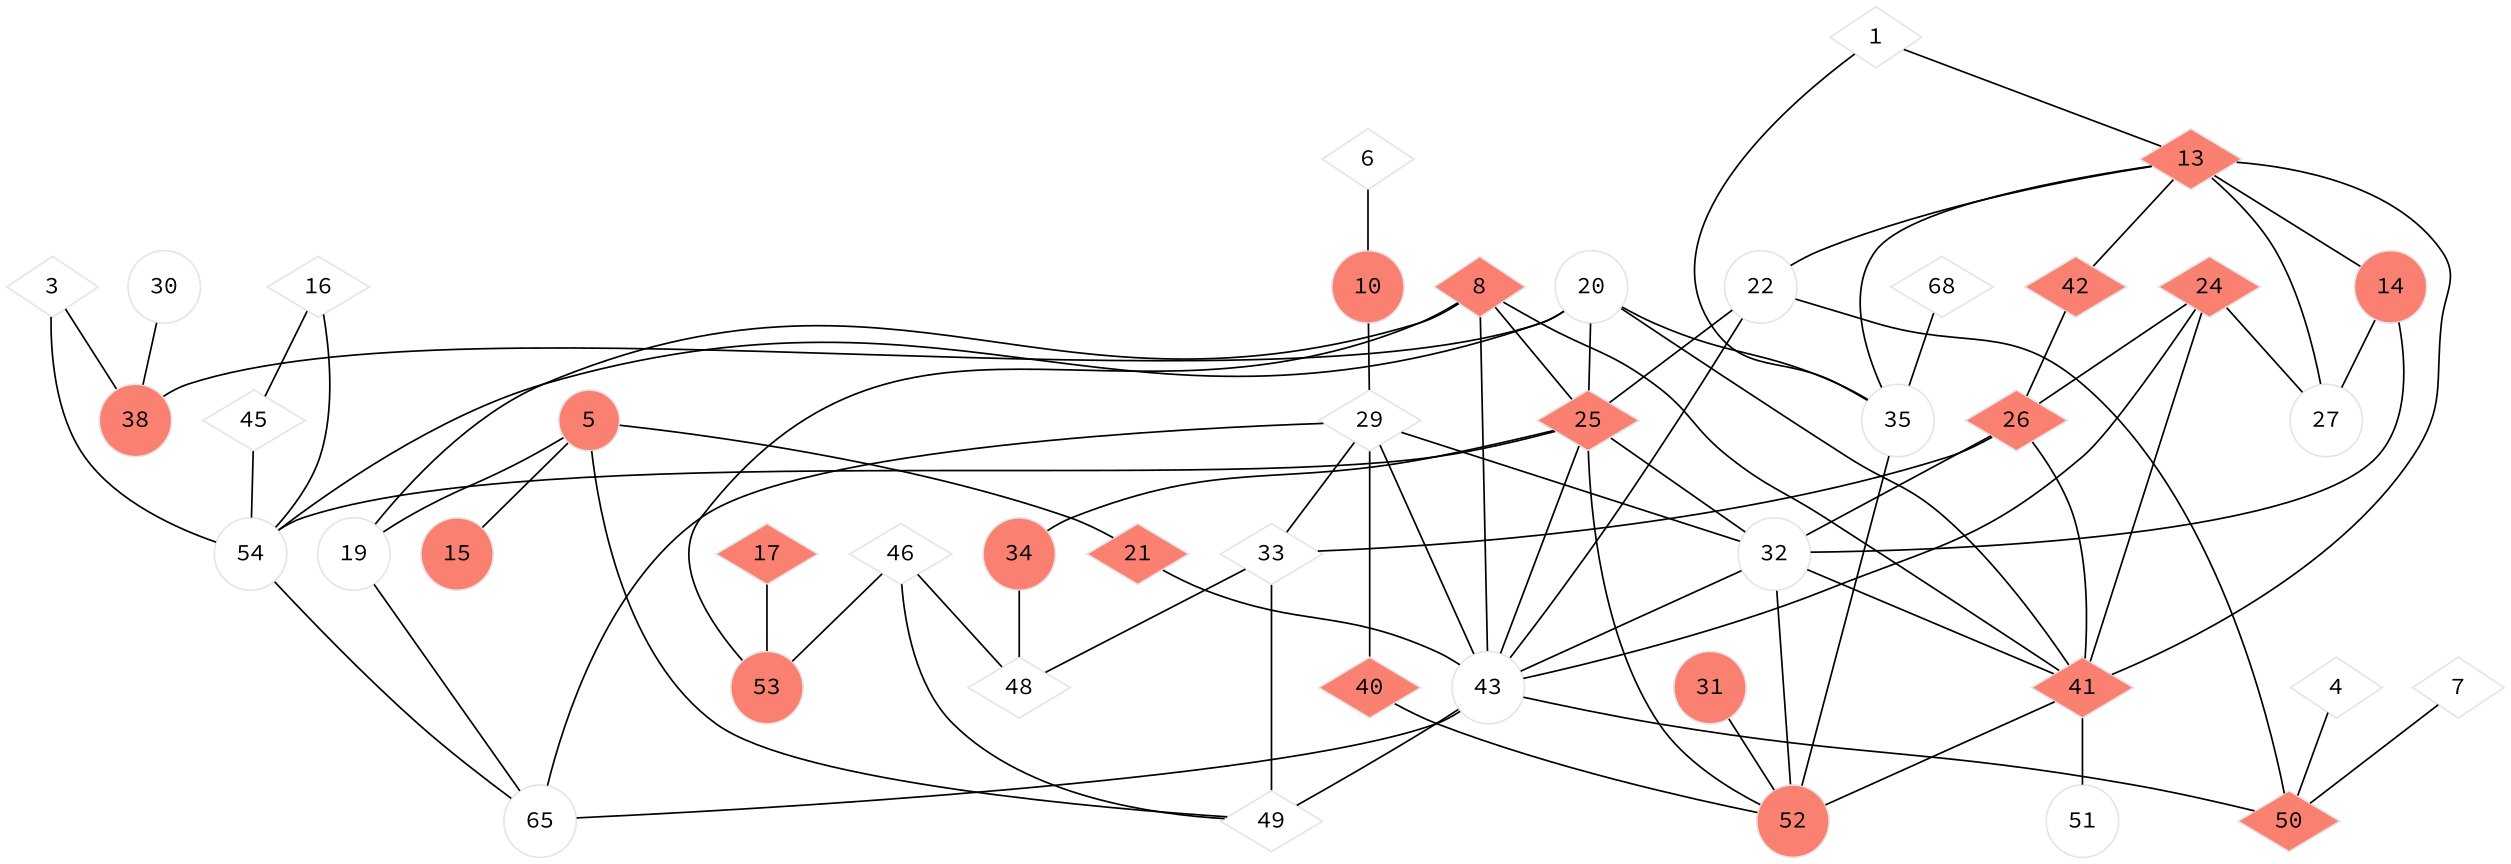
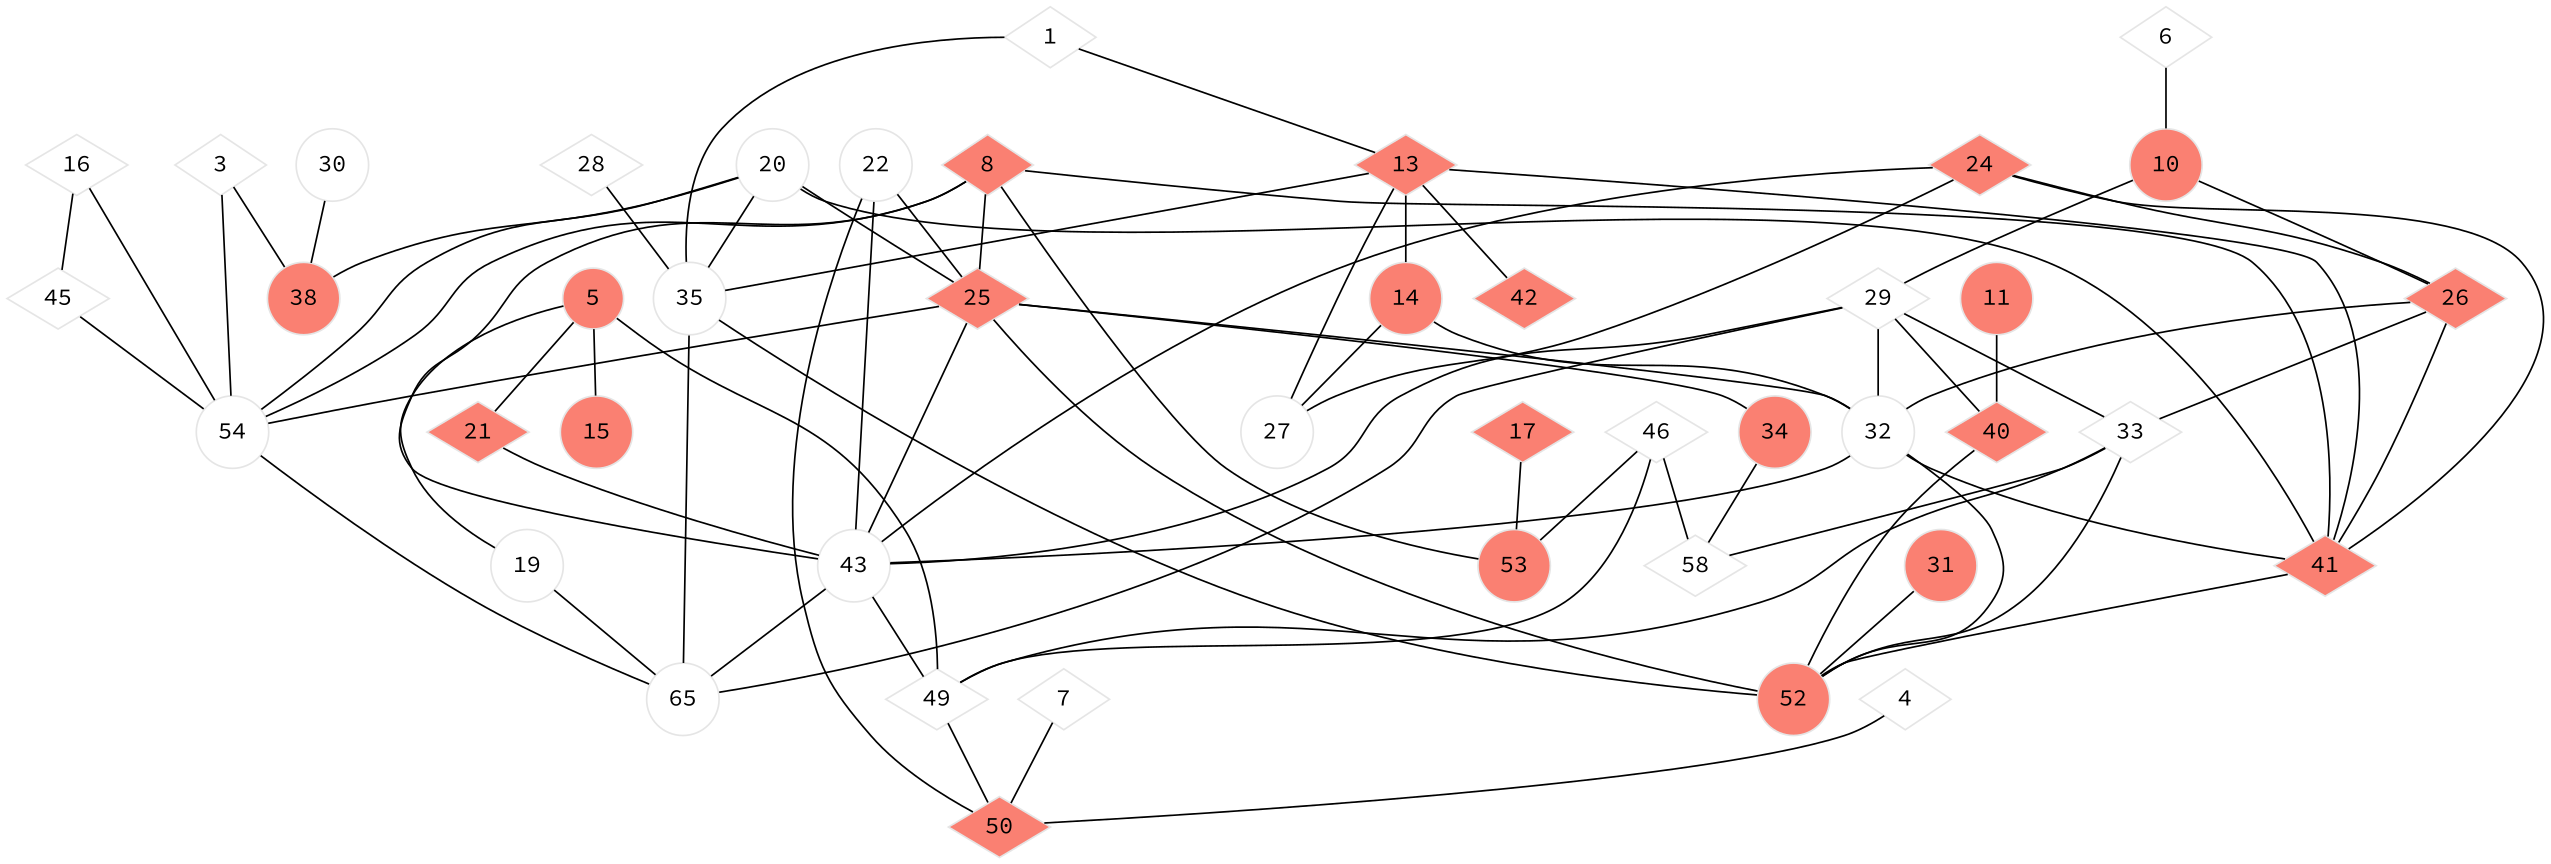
(1886, 227) -> none
(1942, 287) -> (591, 165)
none -> (1997, 299)
(892, 330) -> (592, 229)
(2049, 347) -> (2308, 229)
none -> (686, 499)
none -> (2005, 612)
(1019, 688) -> (1695, 566)
(1889, 753) -> (968, 763)
(2082, 821) -> none
